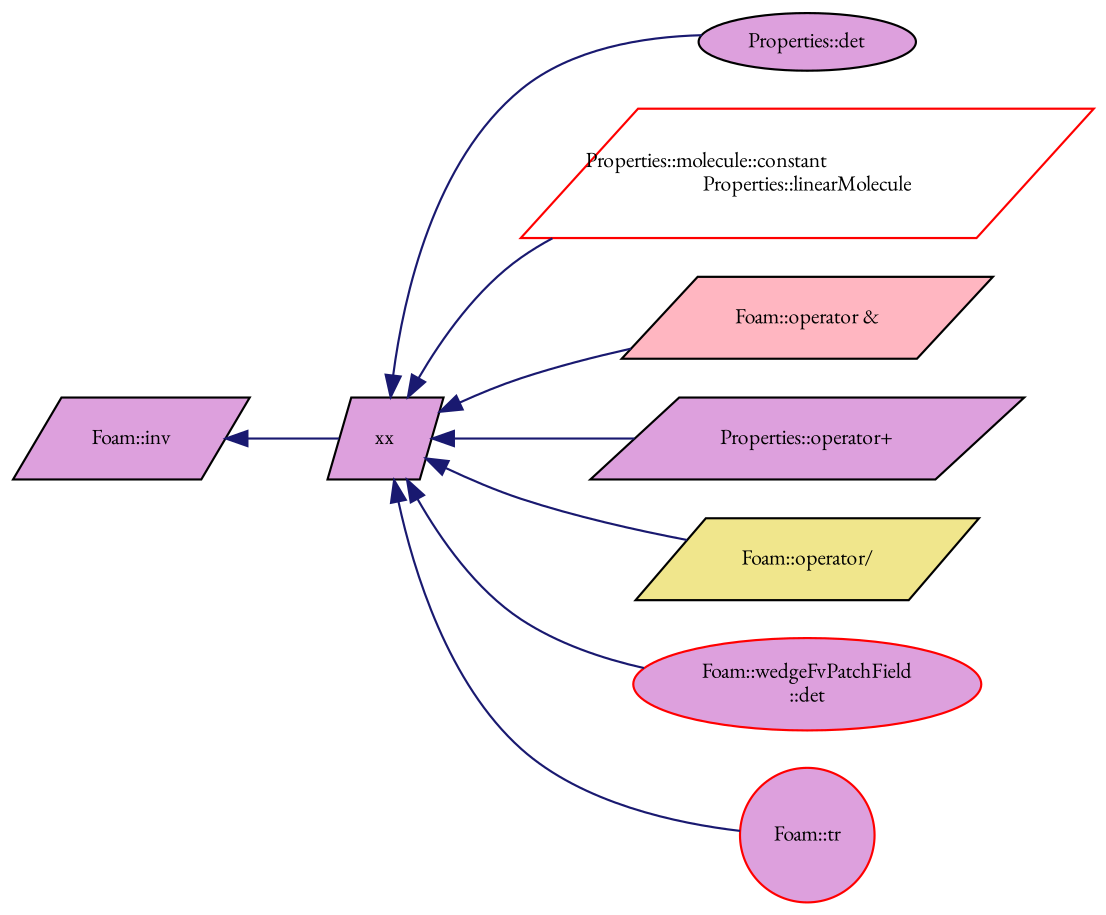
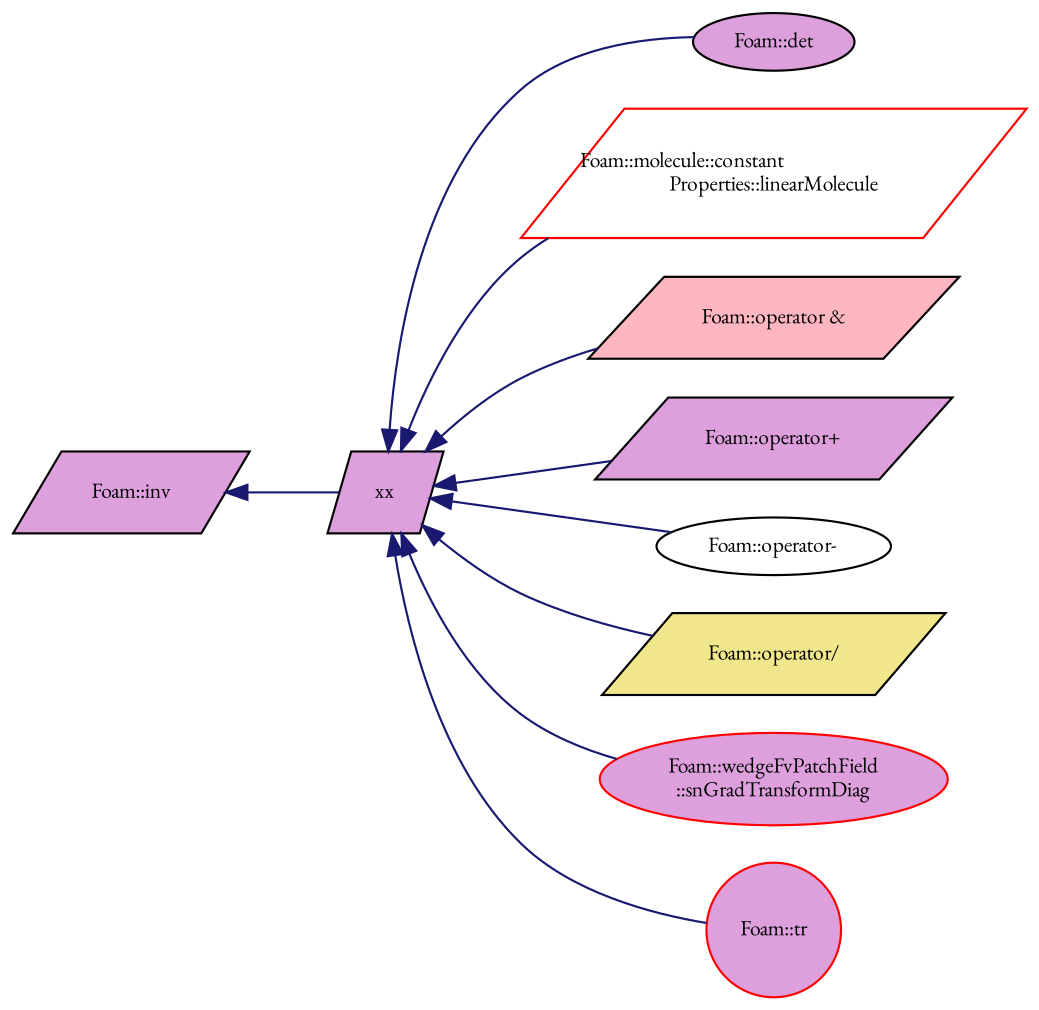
(807, 42) -> (774, 42)
(807, 173) -> (774, 173)
(807, 439) -> (774, 439)
none -> (774, 546)
(807, 684) -> (774, 779)
